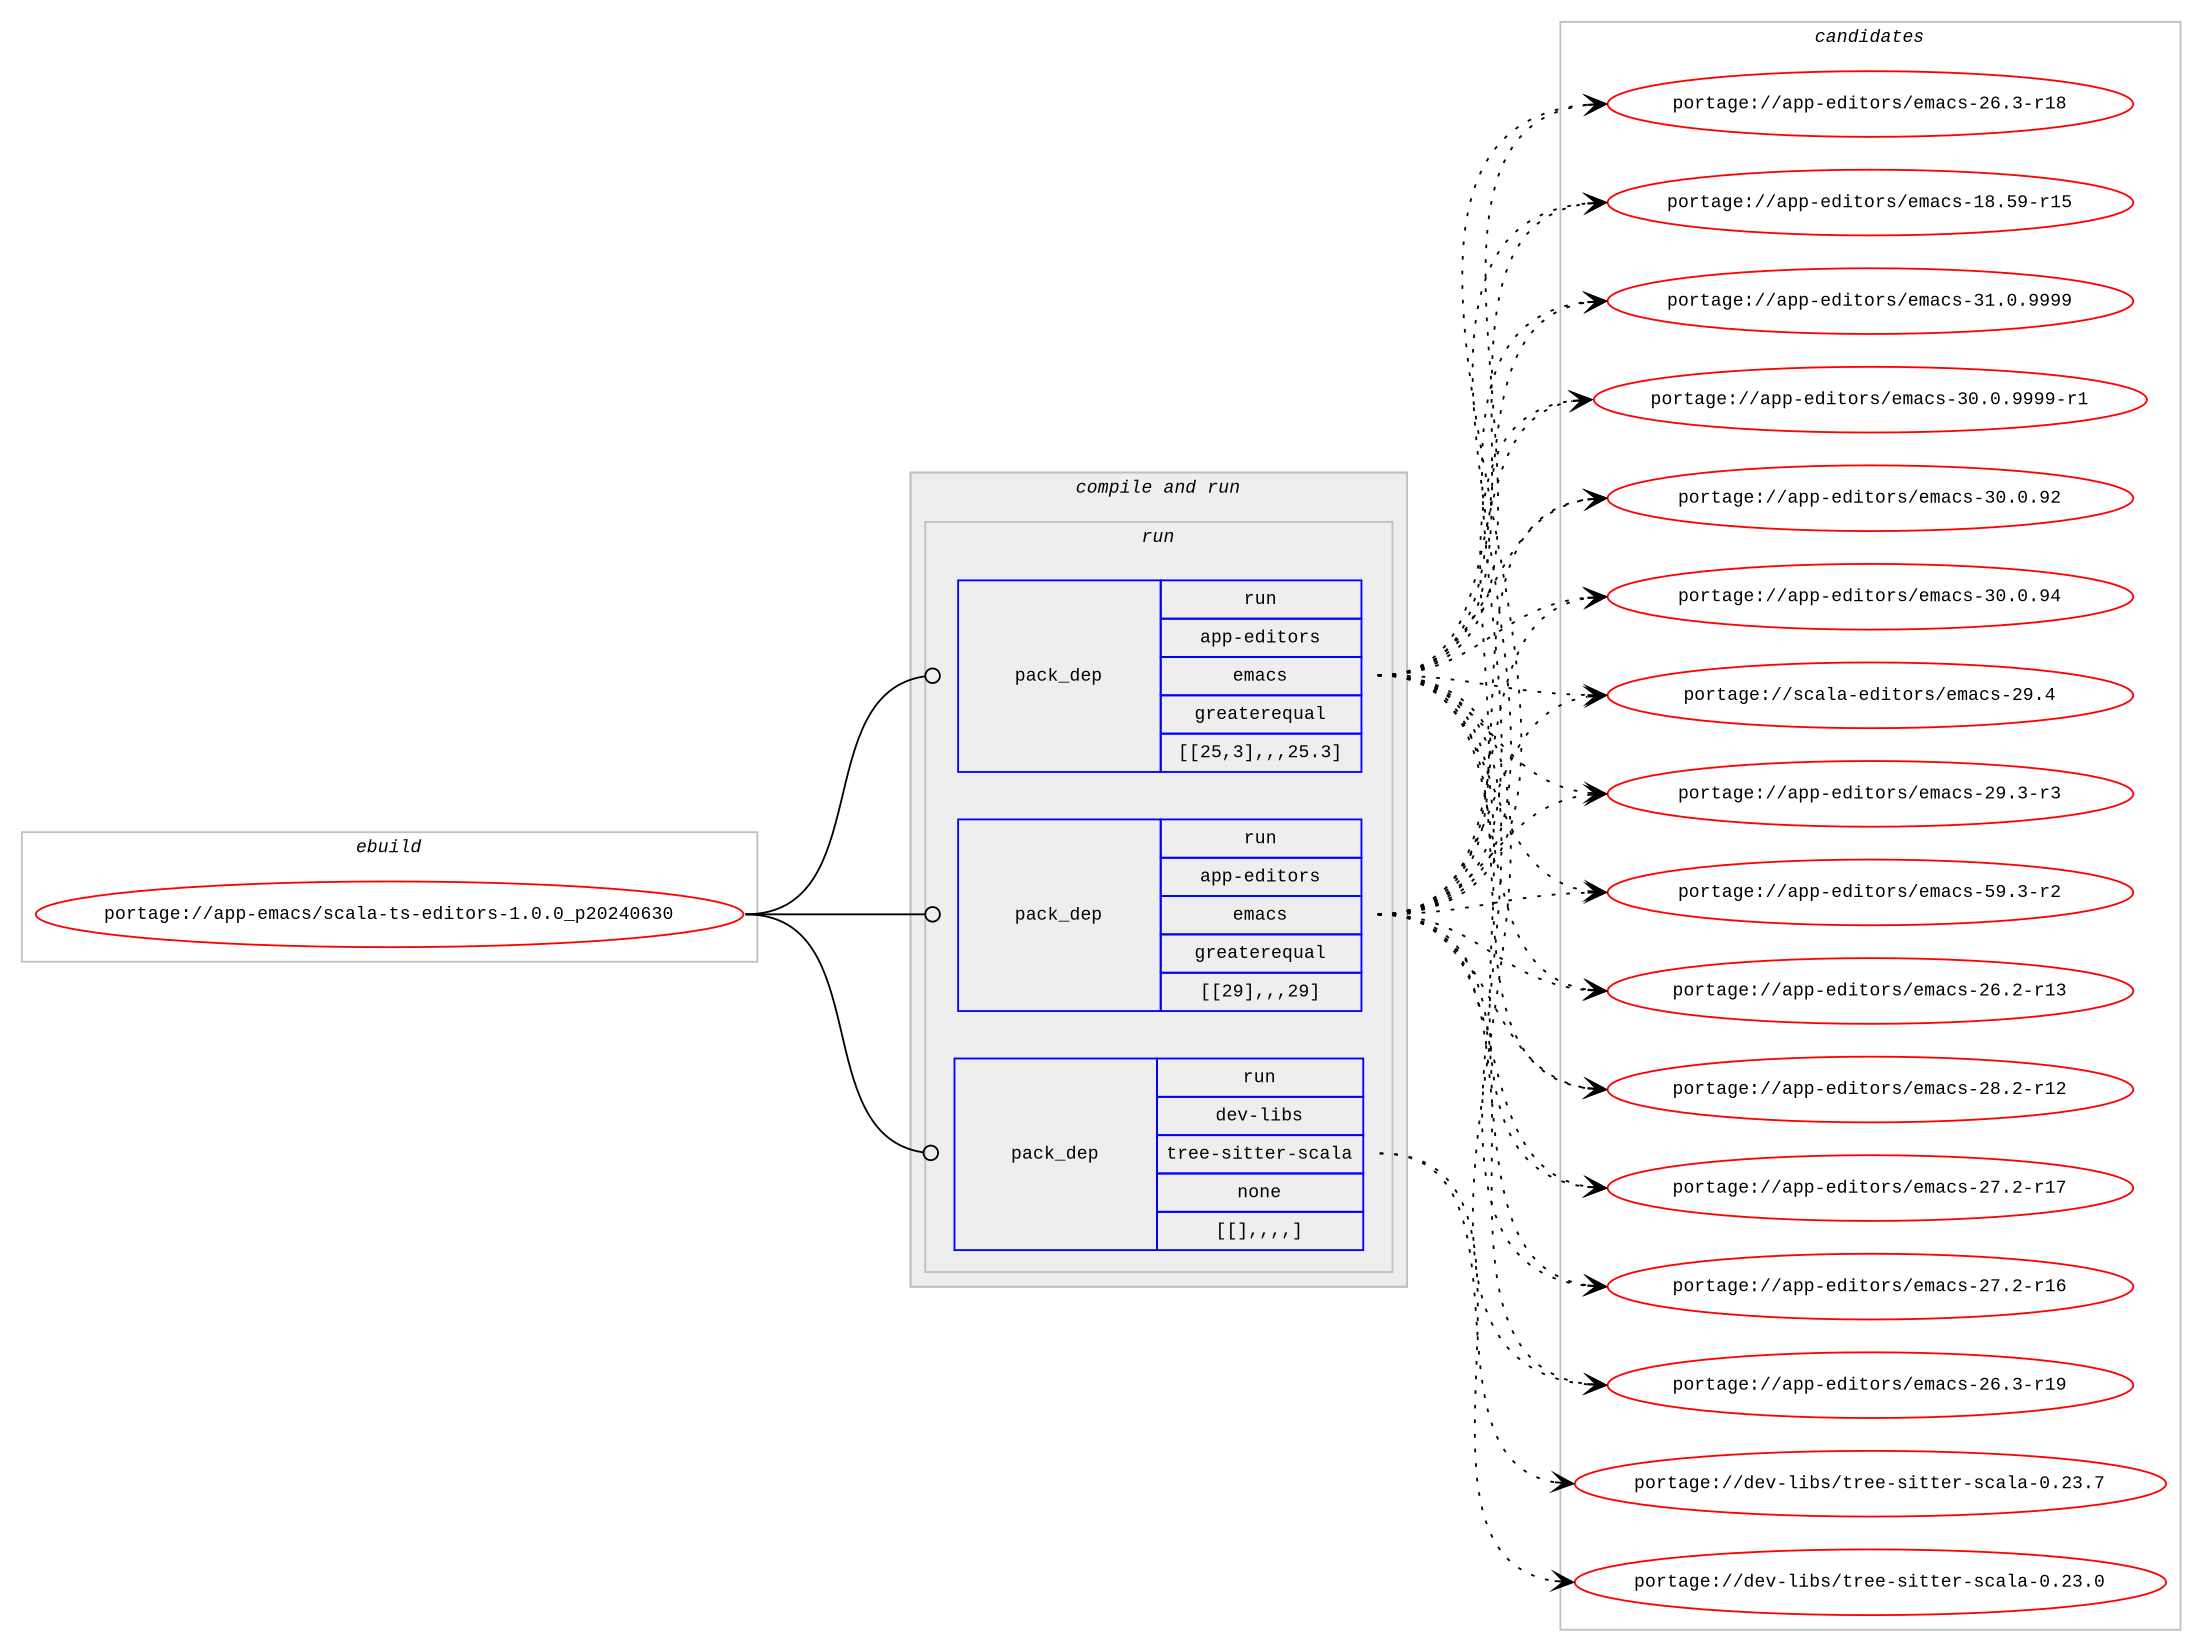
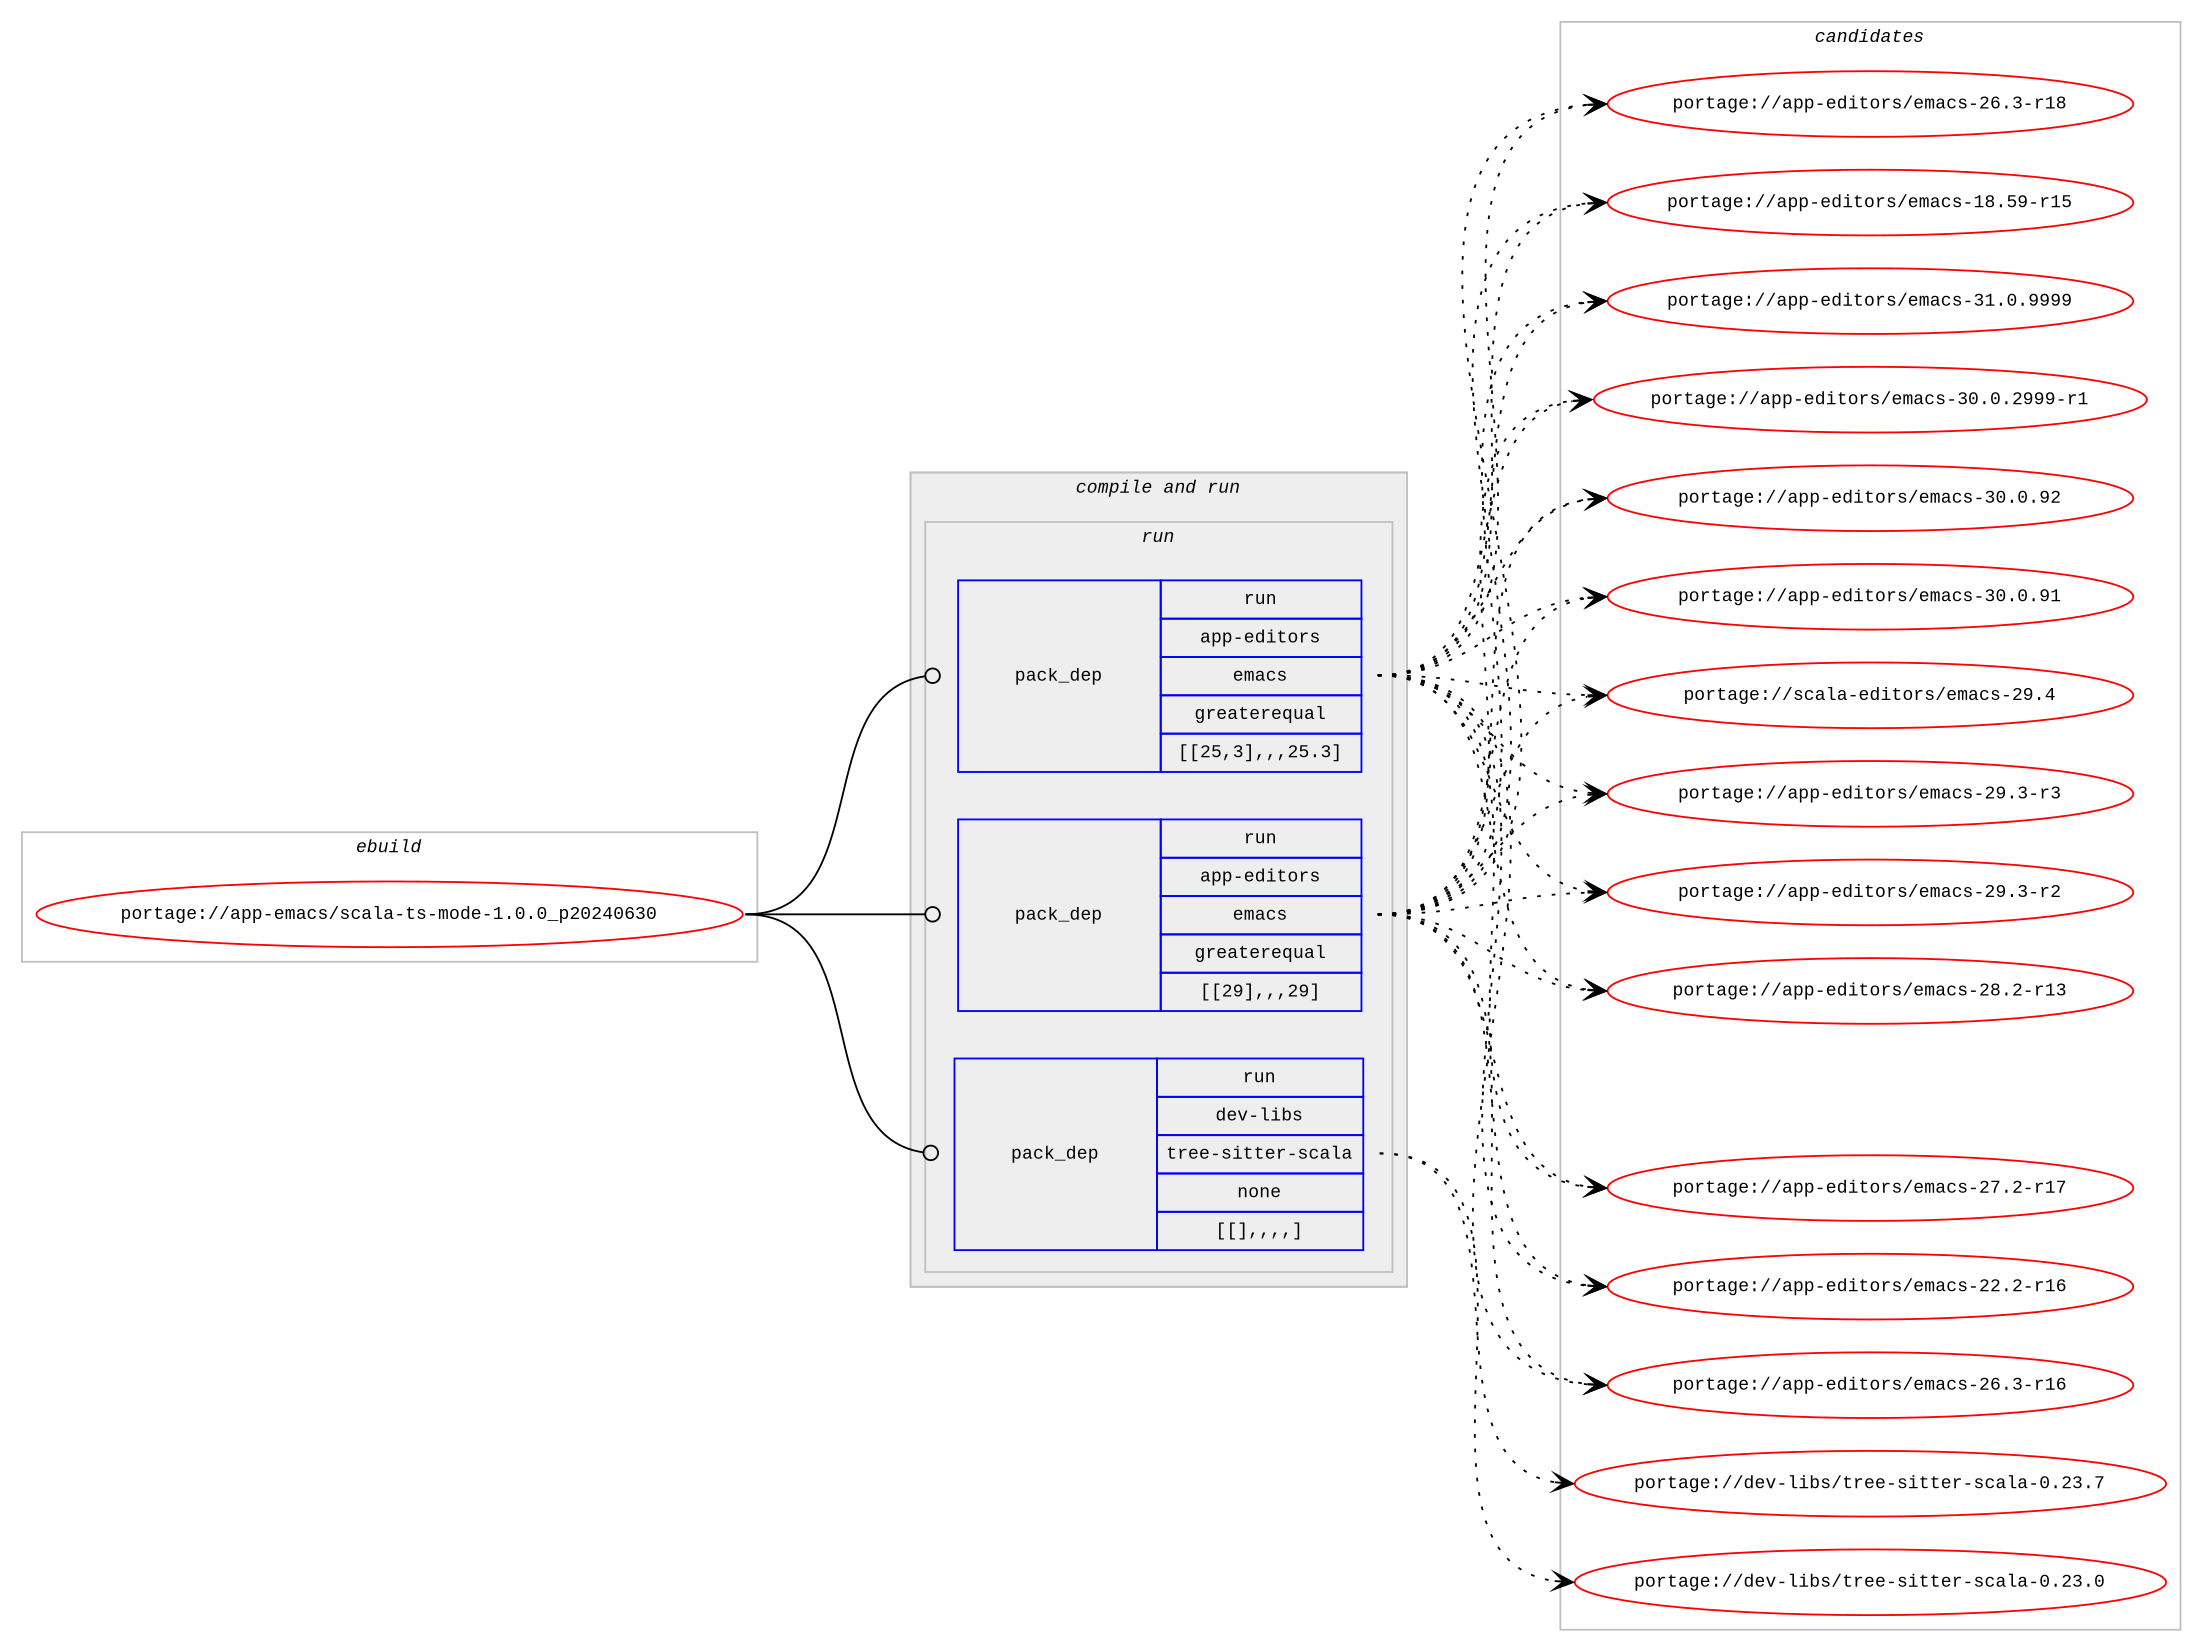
(1870, 400) -> (1870, 400)
(1870, 597) -> (1870, 597)
(1870, 892) -> (1870, 892)
(390, 914) -> (390, 914)
(1870, 991) -> (1870, 991)
(1870, 1090) -> none
(1870, 1287) -> (1870, 1287)
(1870, 1385) -> (1870, 1385)
